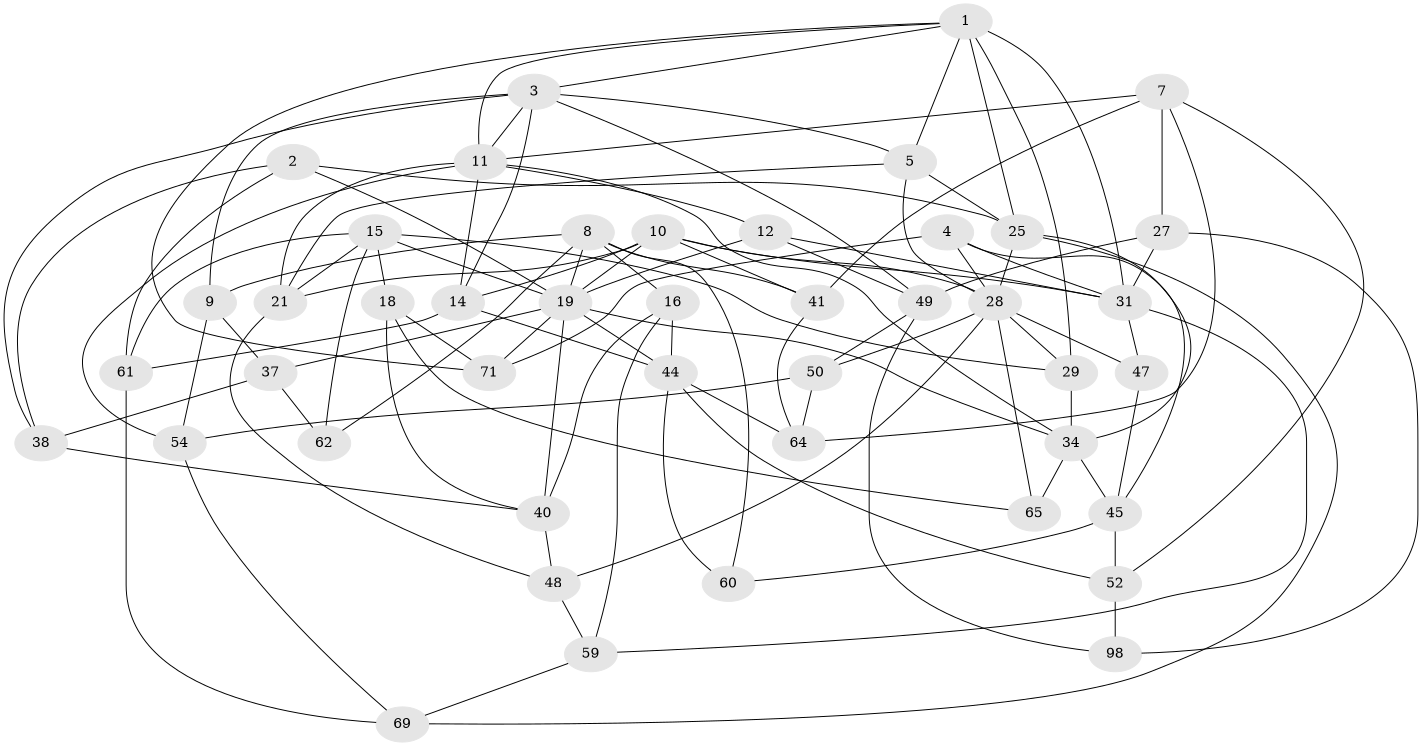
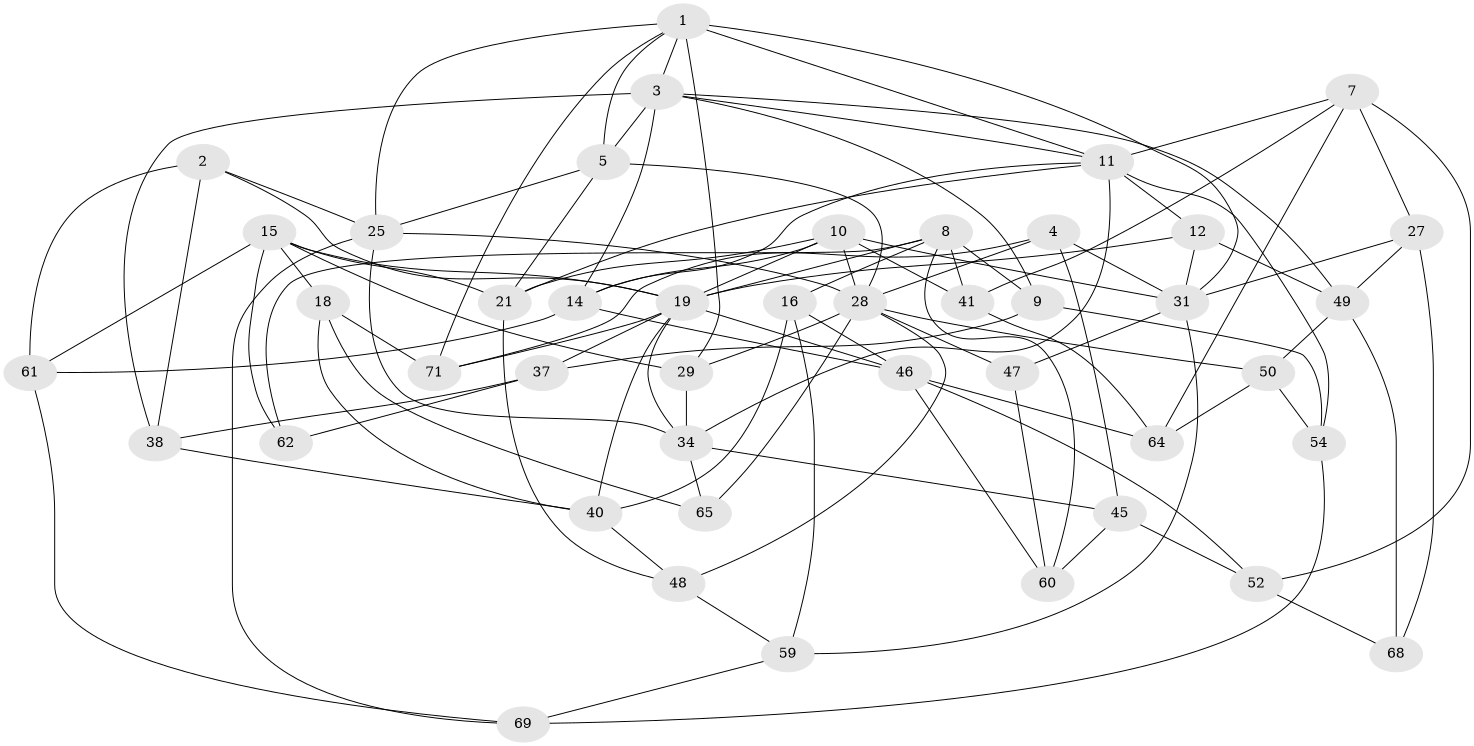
(671, 373) -> (905, 373)
(1128, 443) -> (1030, 479)
(1115, 654) -> (1396, 654)
